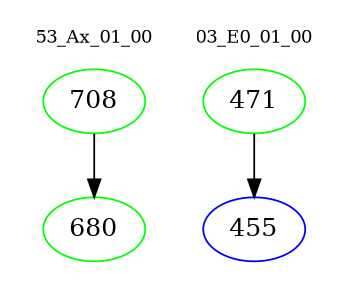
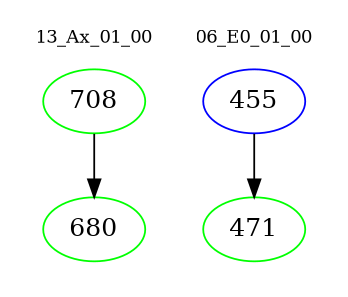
(94, 38) -> (94, 38)
(254, 38) -> (254, 38)
(254, 157) -> (254, 157)
